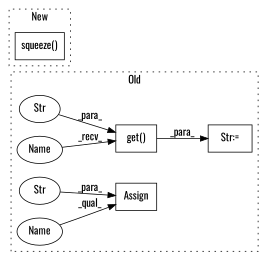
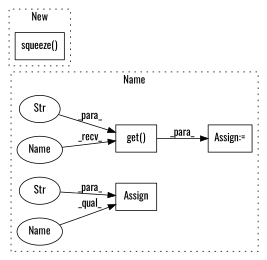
(135, 81) -> (135, 81)
(230, 139) -> (230, 139)
